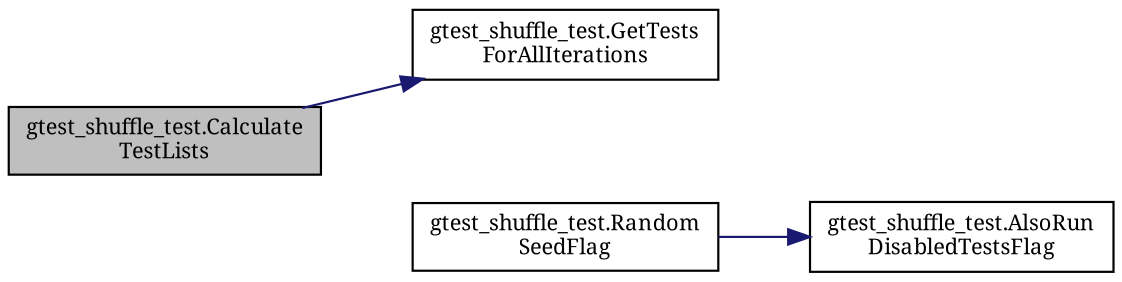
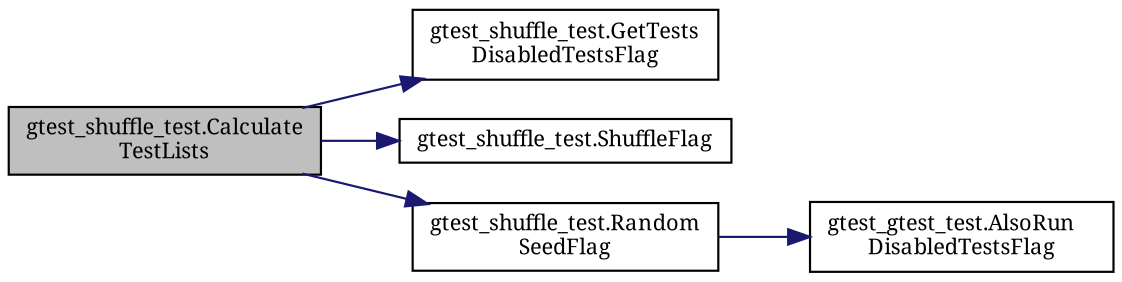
(565, 45) -> (565, 45)
none -> (565, 141)
none -> (355, 186)
(962, 237) -> (962, 237)
